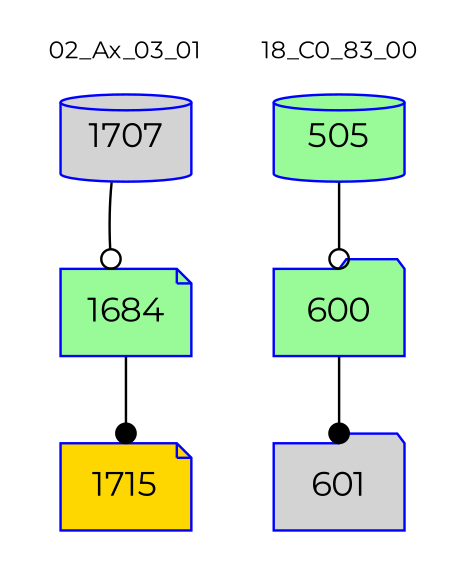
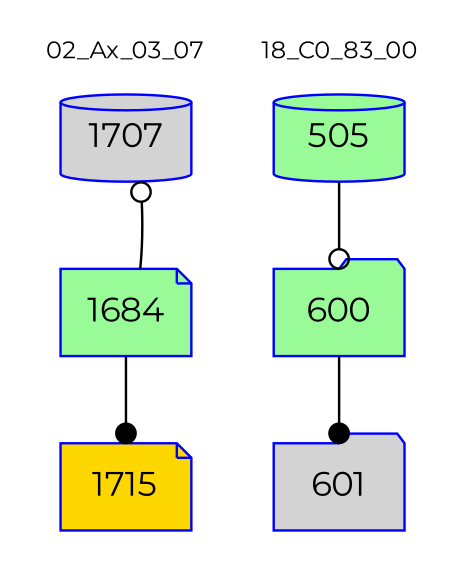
(126, 52) -> (126, 52)
(110, 216) -> (142, 235)
